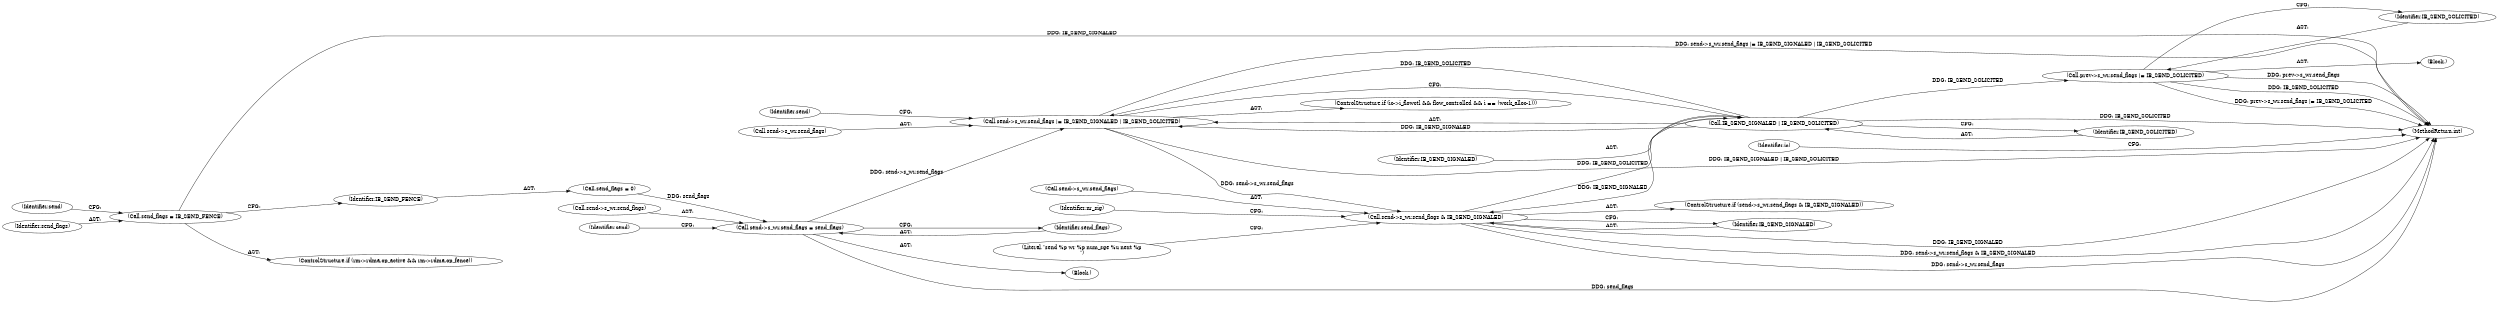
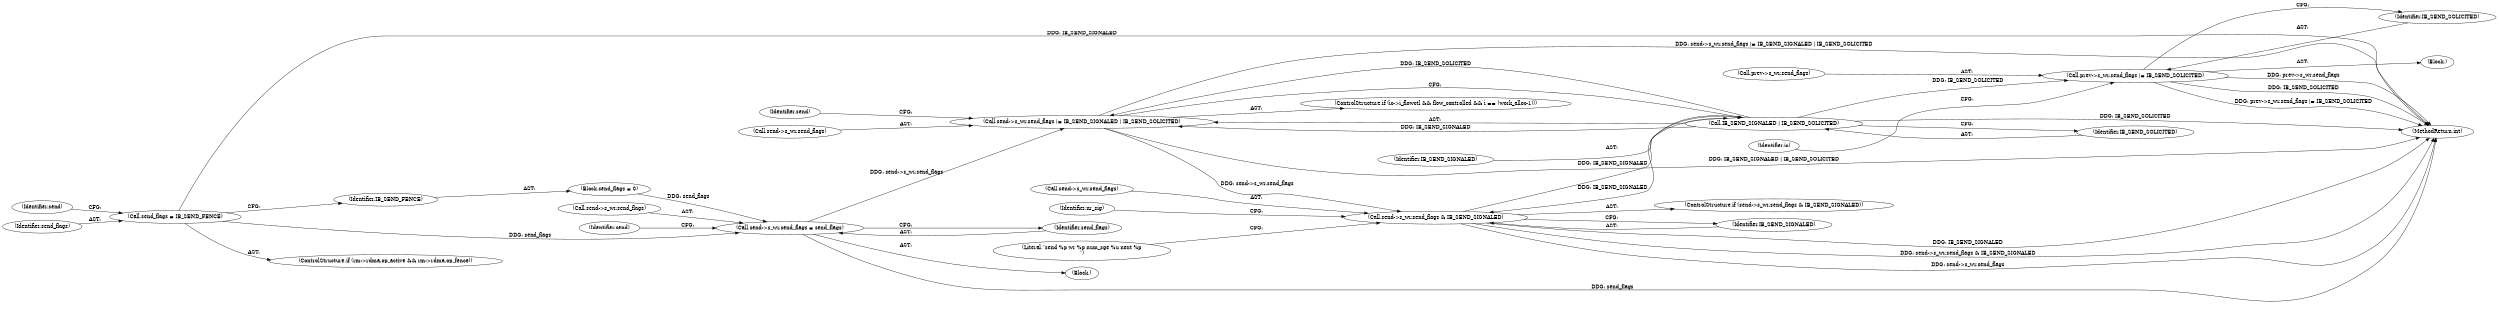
none -> (1774, 74)
(2101, 150) -> (1947, 108)
(1613, 163) -> (1613, 163)
(609, 189) -> (609, 189)
none -> (479, 237)
